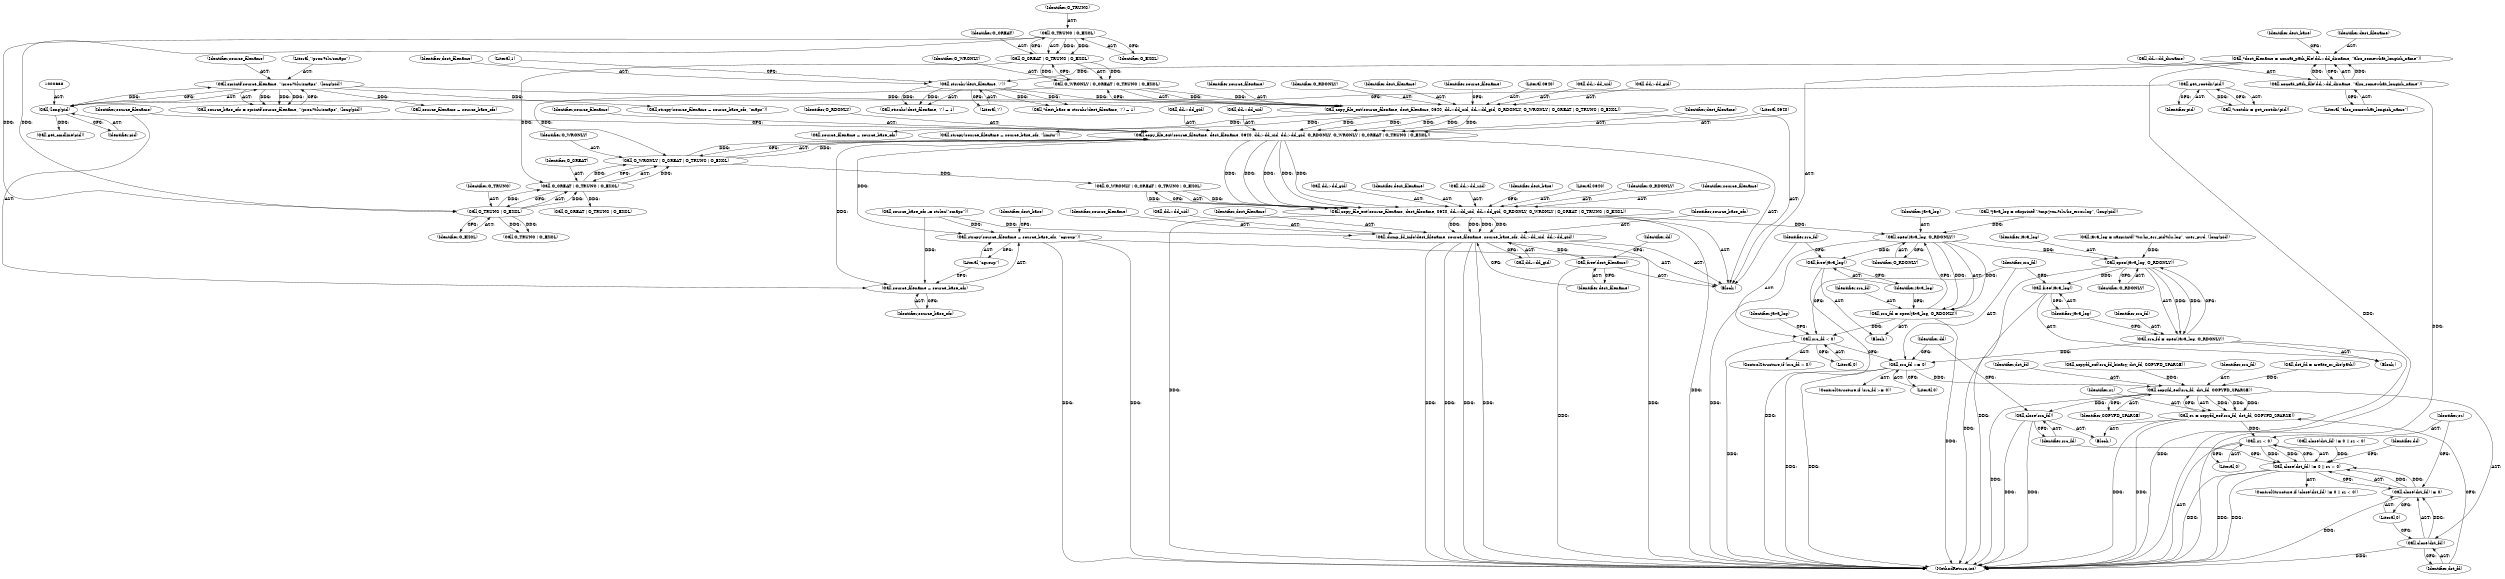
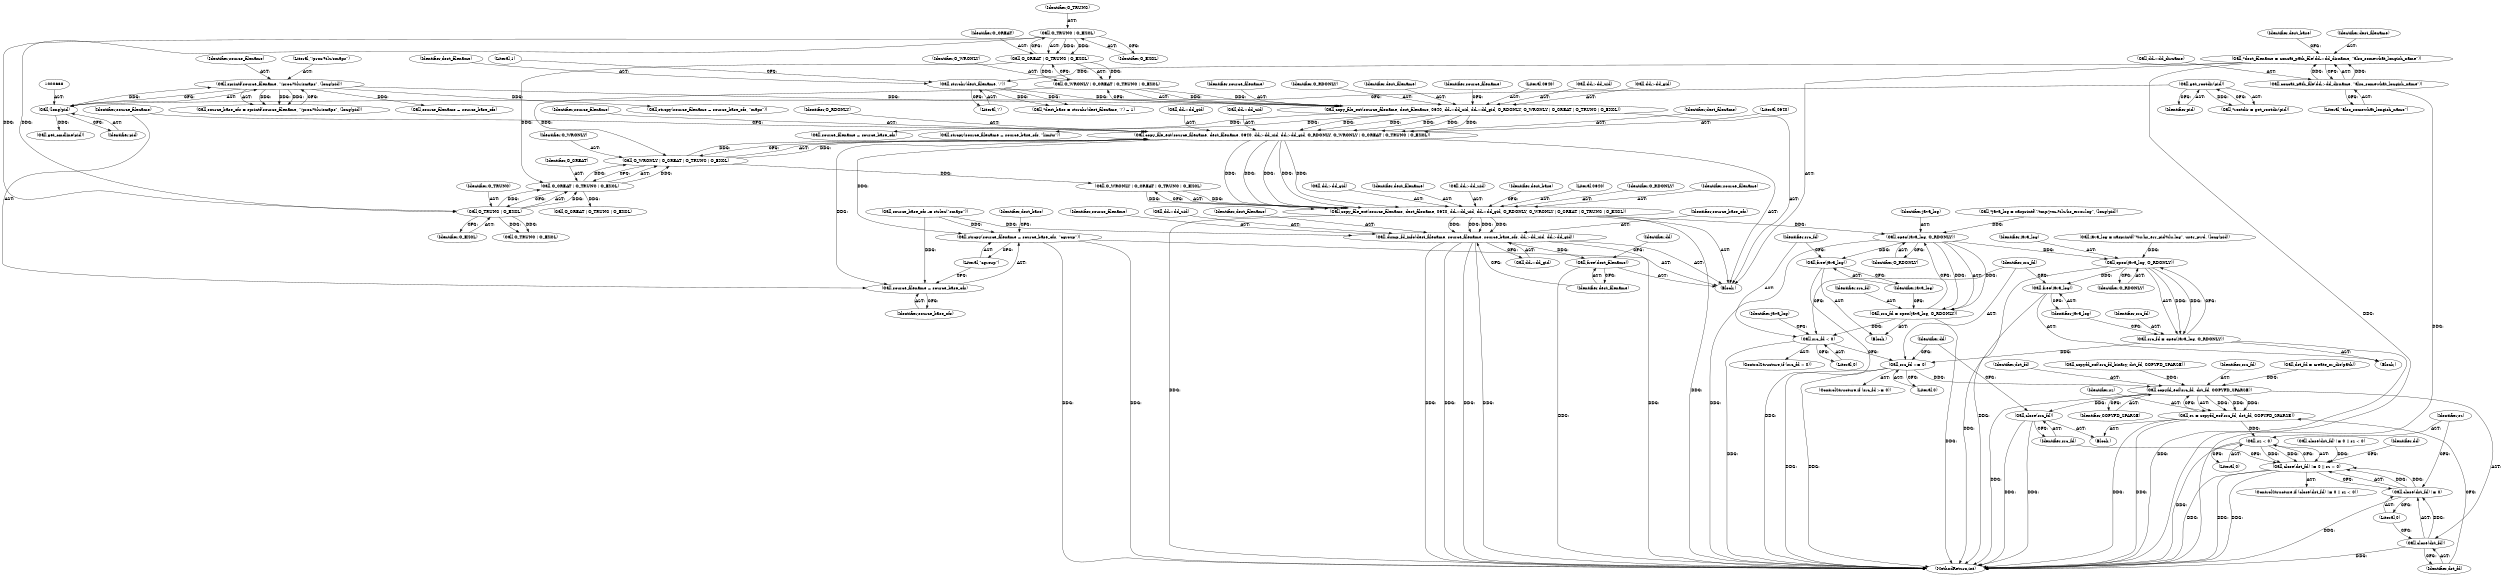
(917, 110) -> none
(2182, 505) -> (2182, 505)
